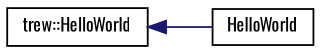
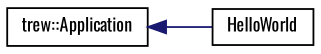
(77, 27) -> (77, 27)
